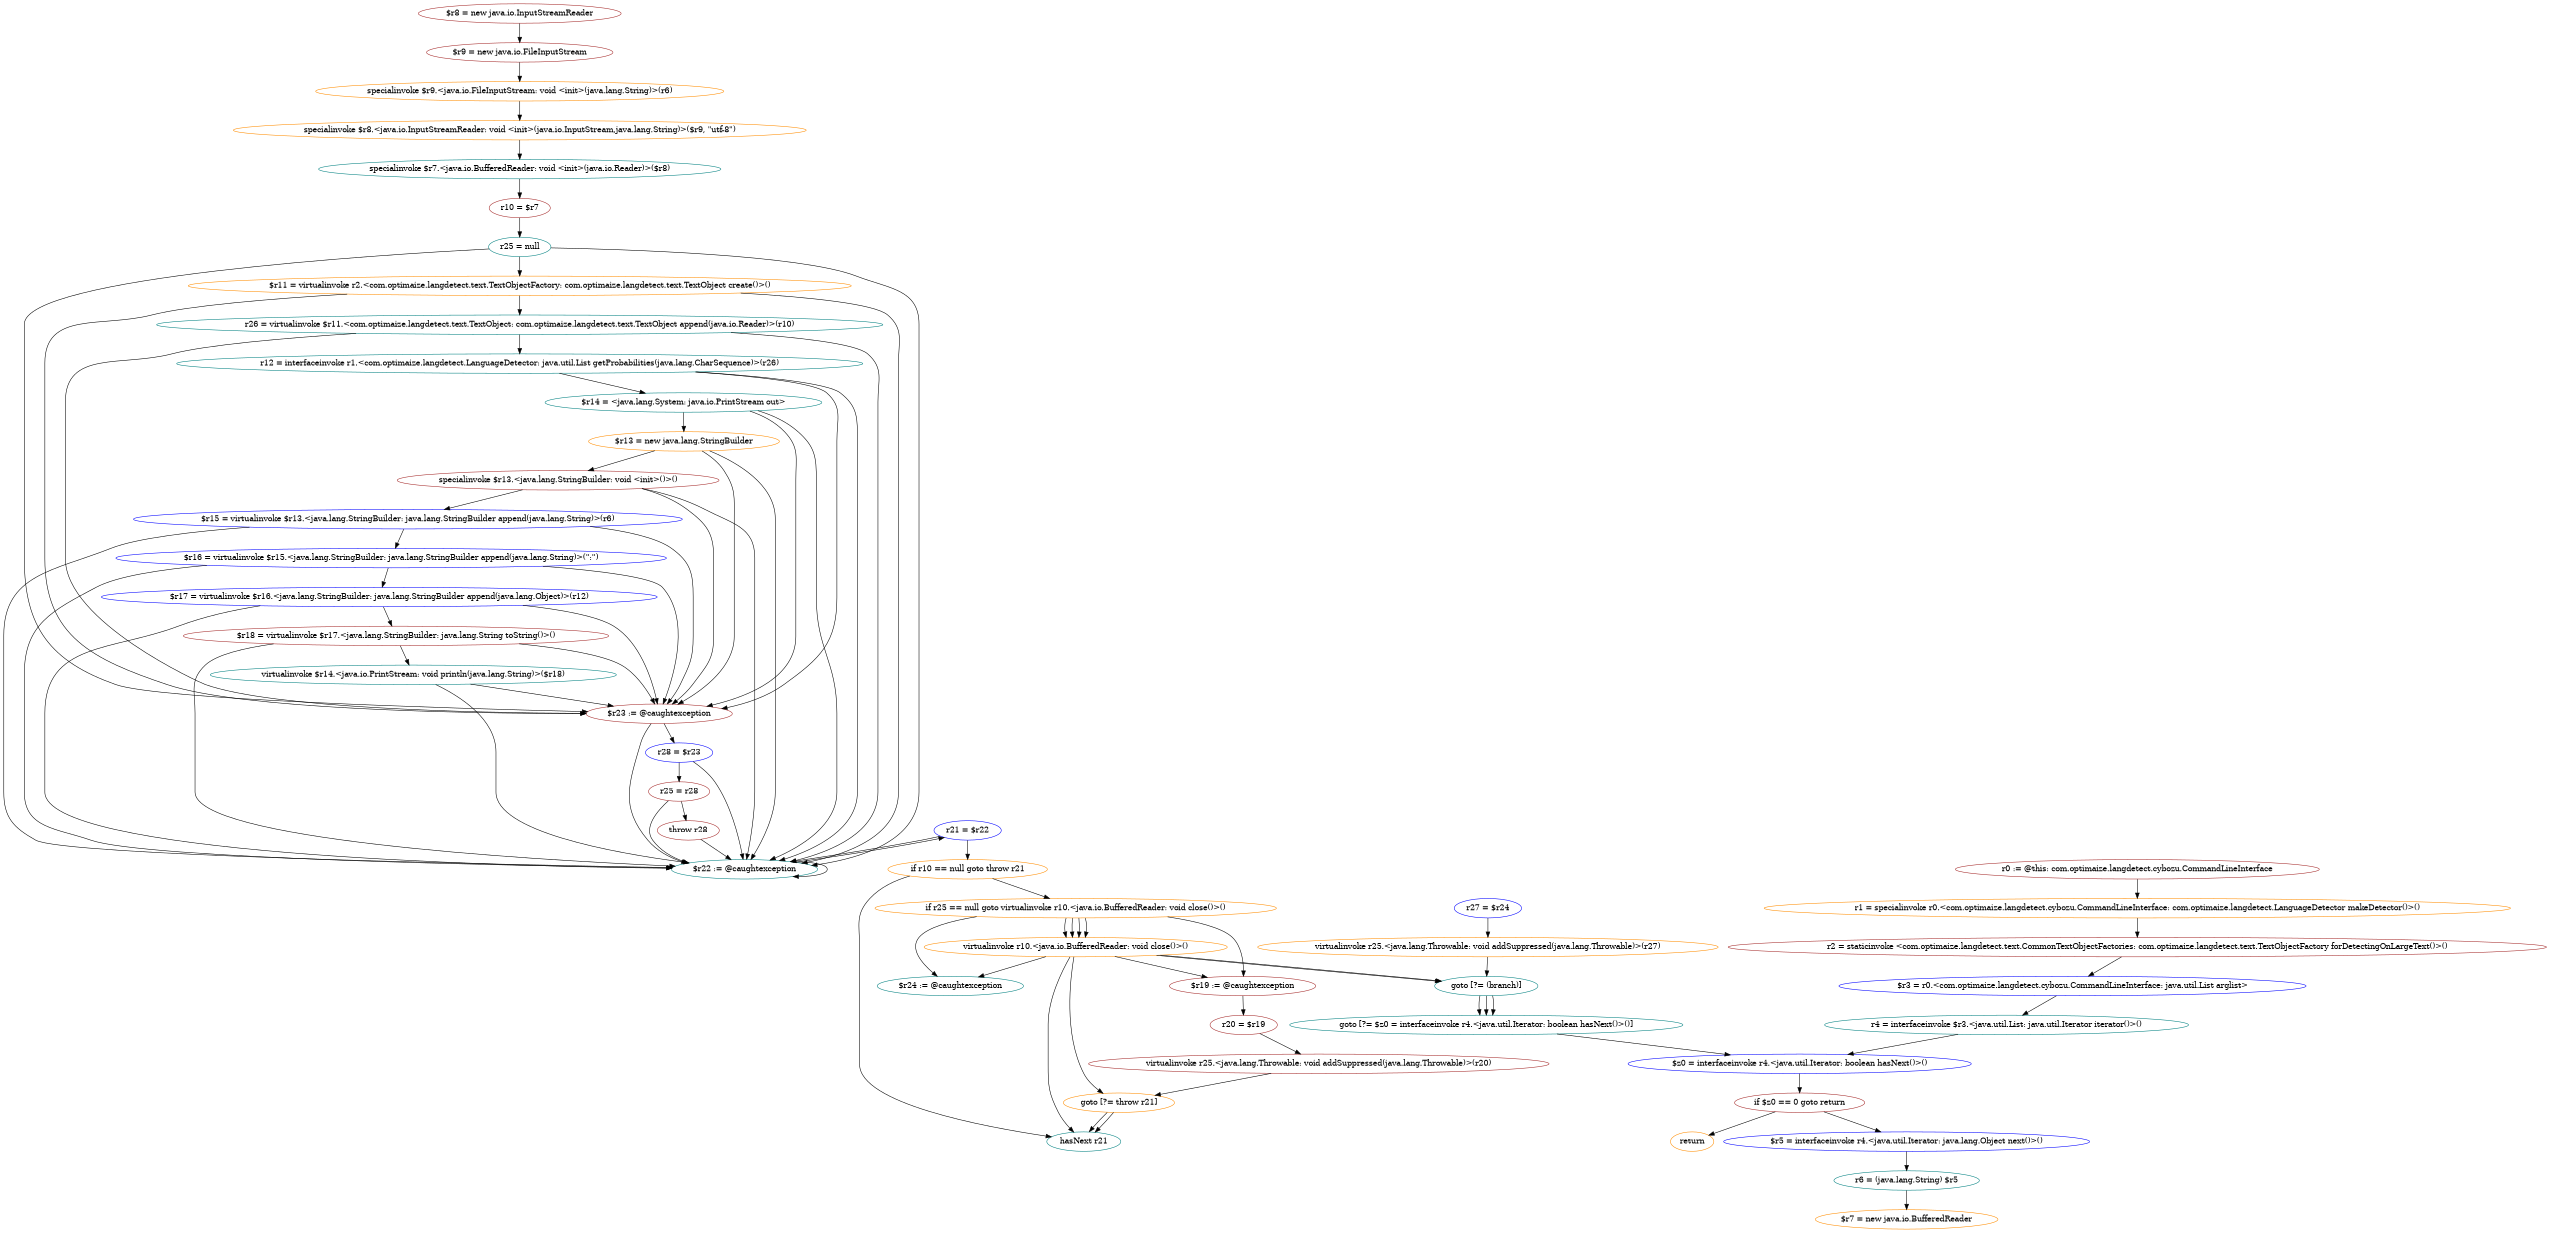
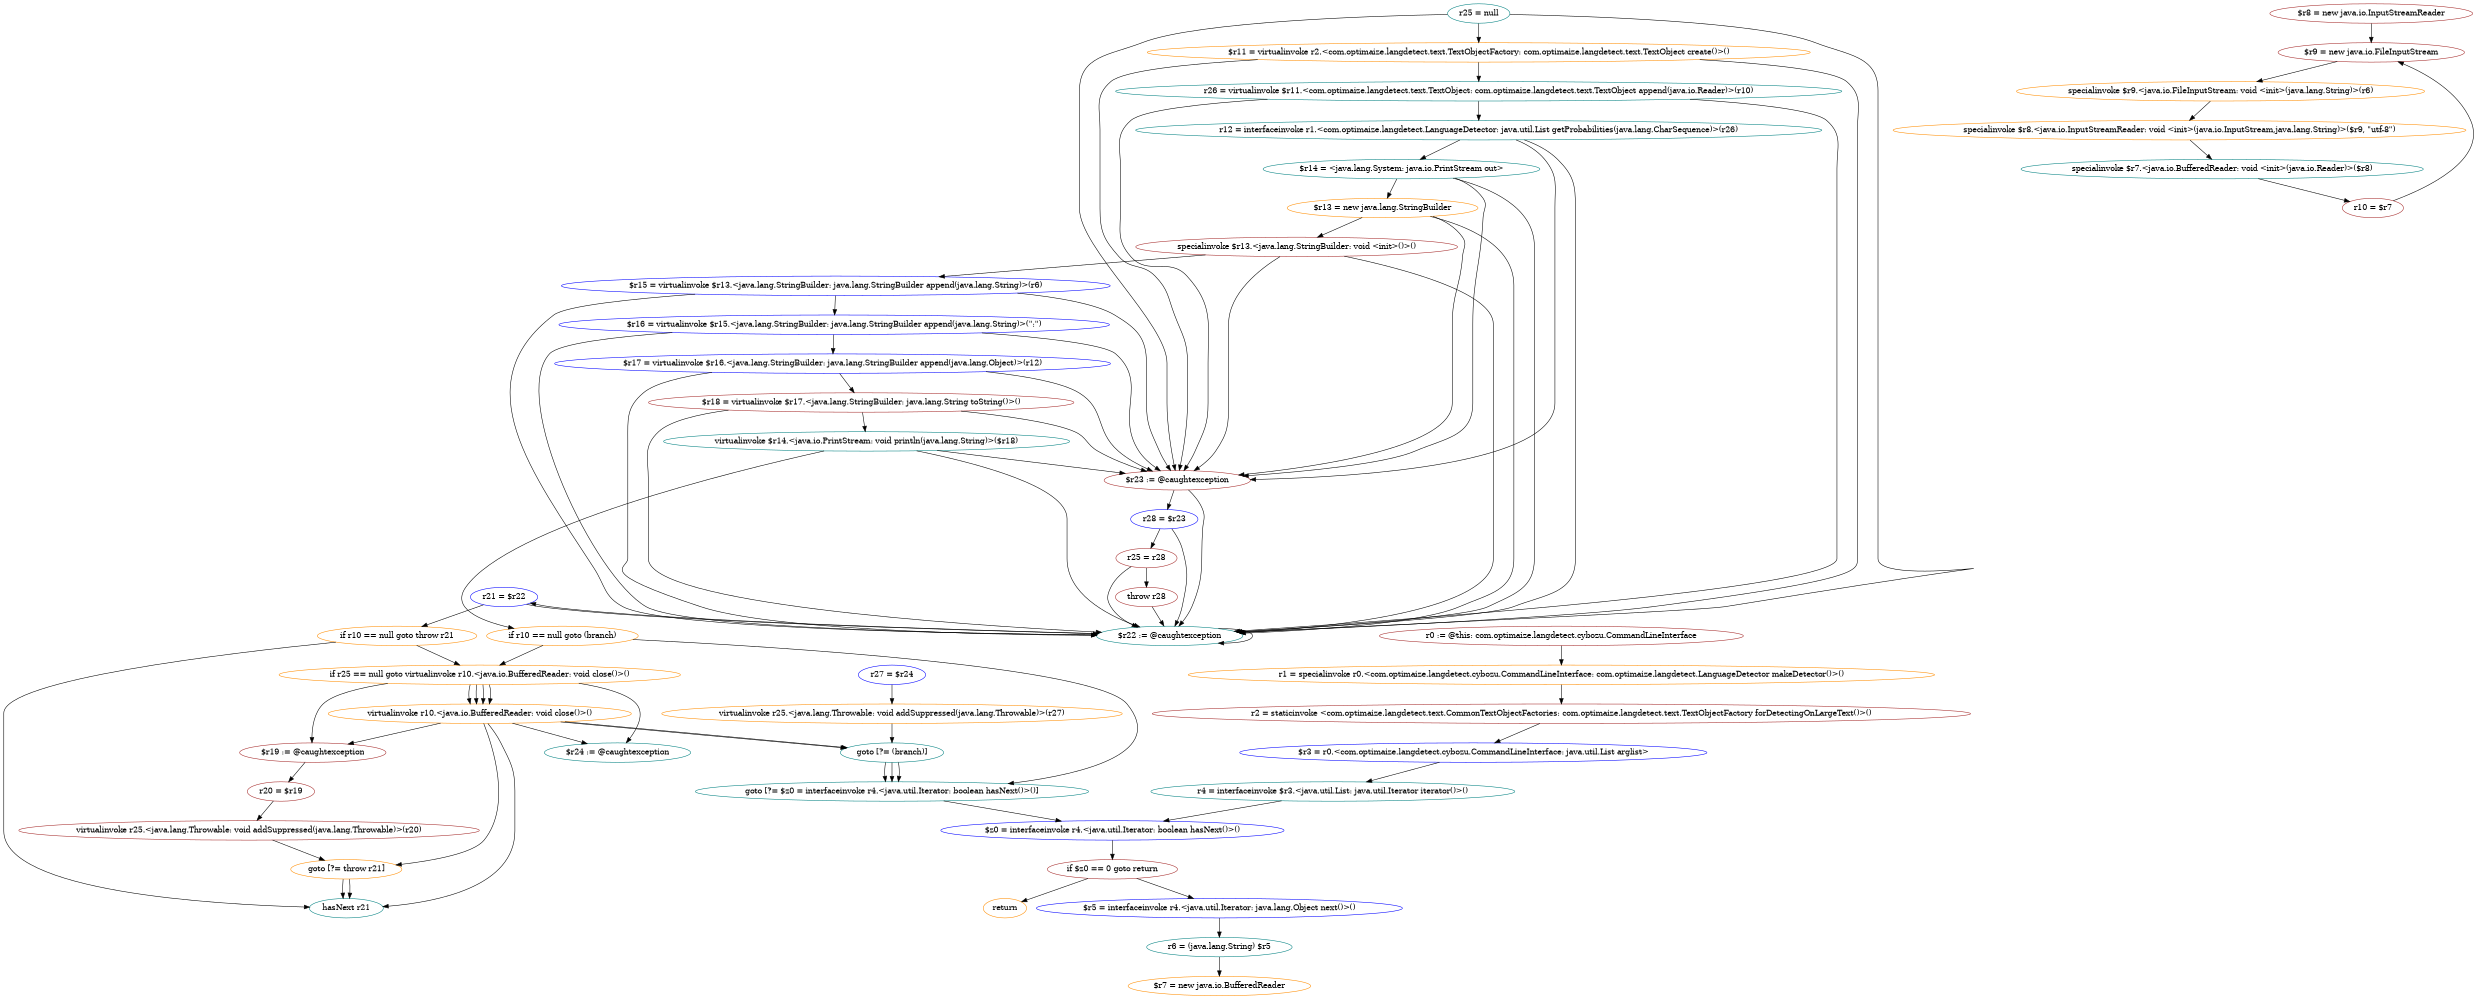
(520, 225) -> (2473, 137)
none -> (562, 636)
